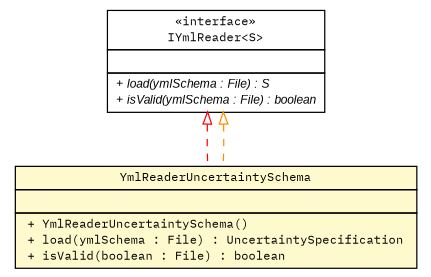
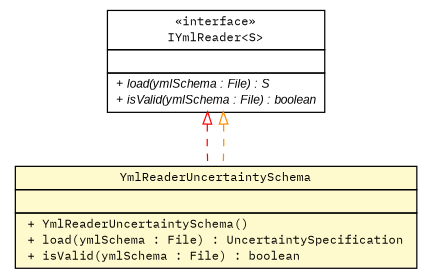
(157, 256) -> (165, 256)
